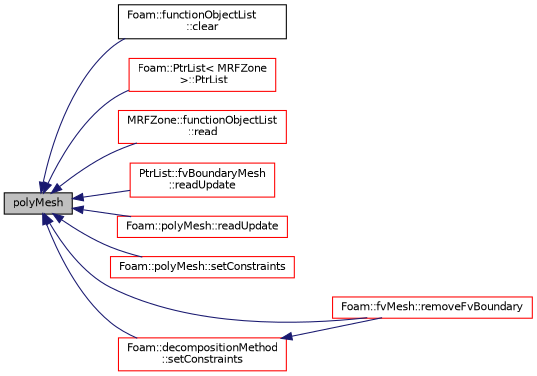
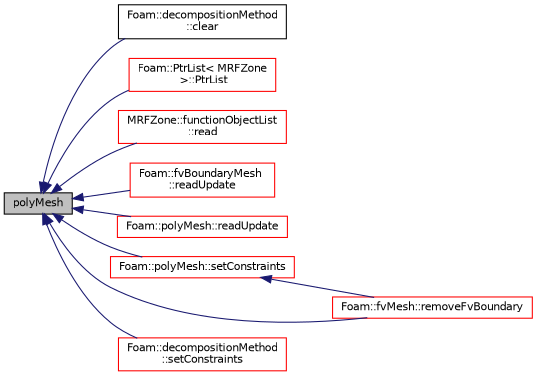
(202, 22) -> (202, 22)
(202, 180) -> (202, 180)
(337, 327) -> (323, 288)
